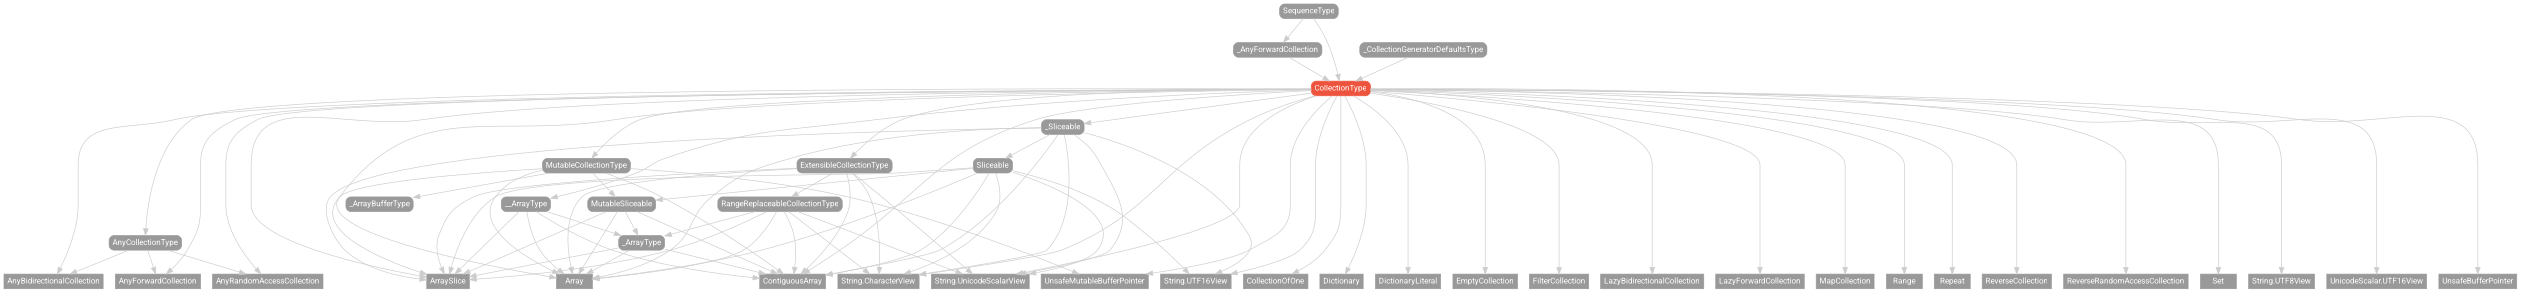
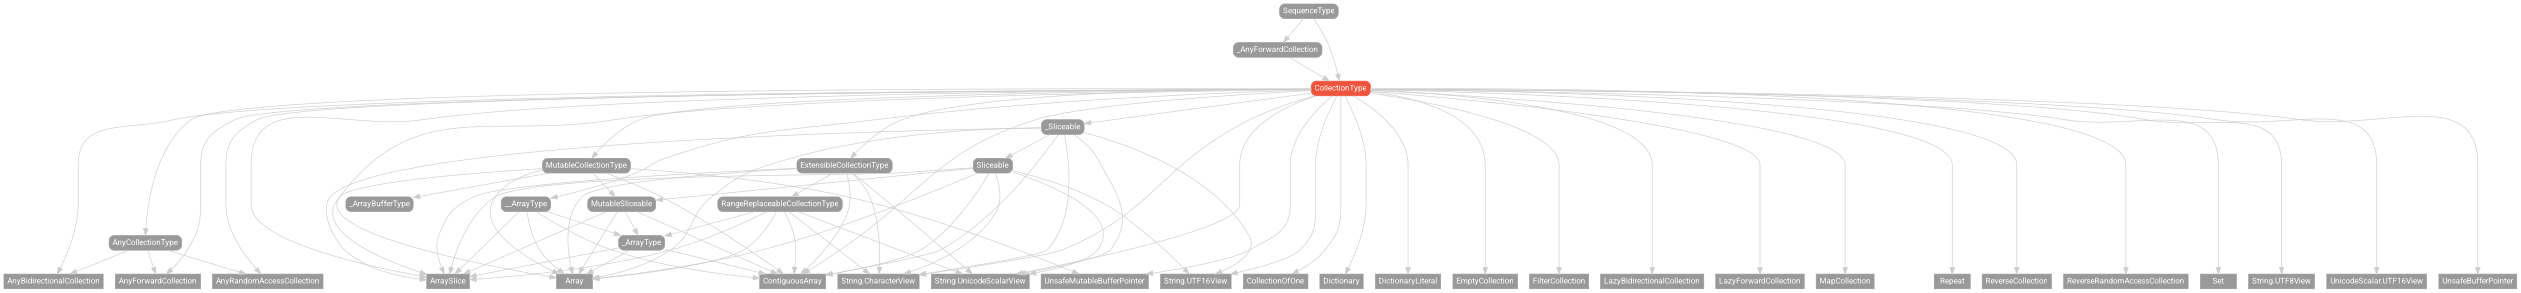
(1423, 50) -> none
(1904, 281) -> none
